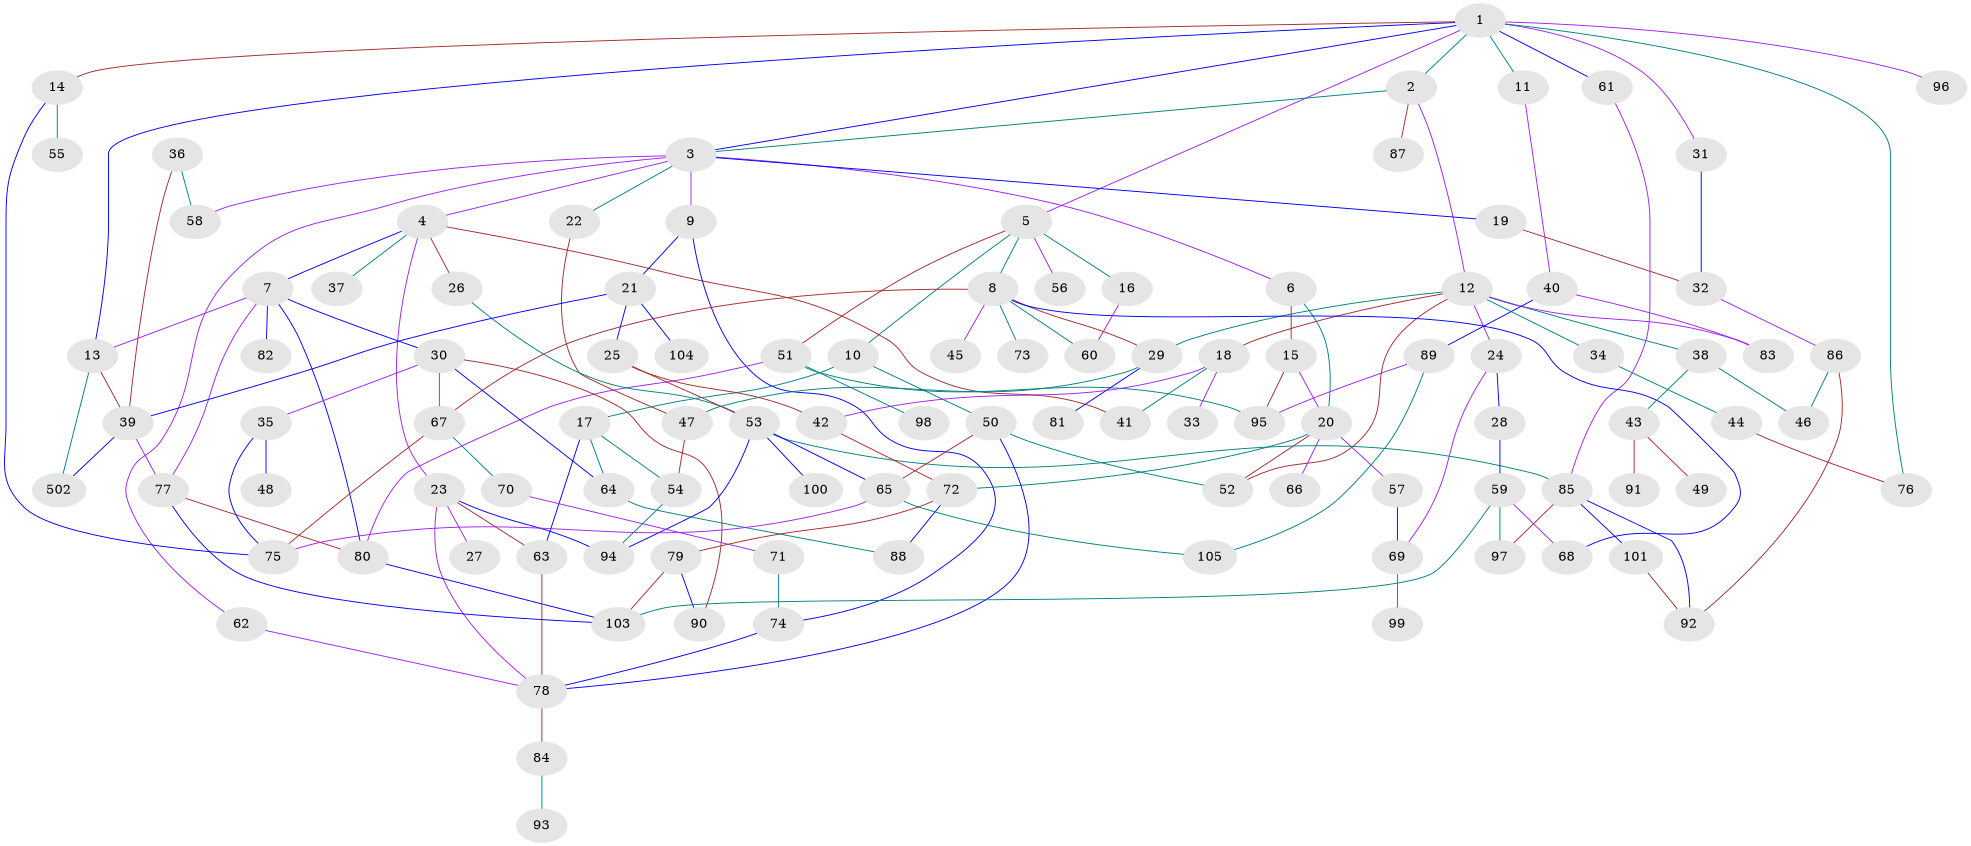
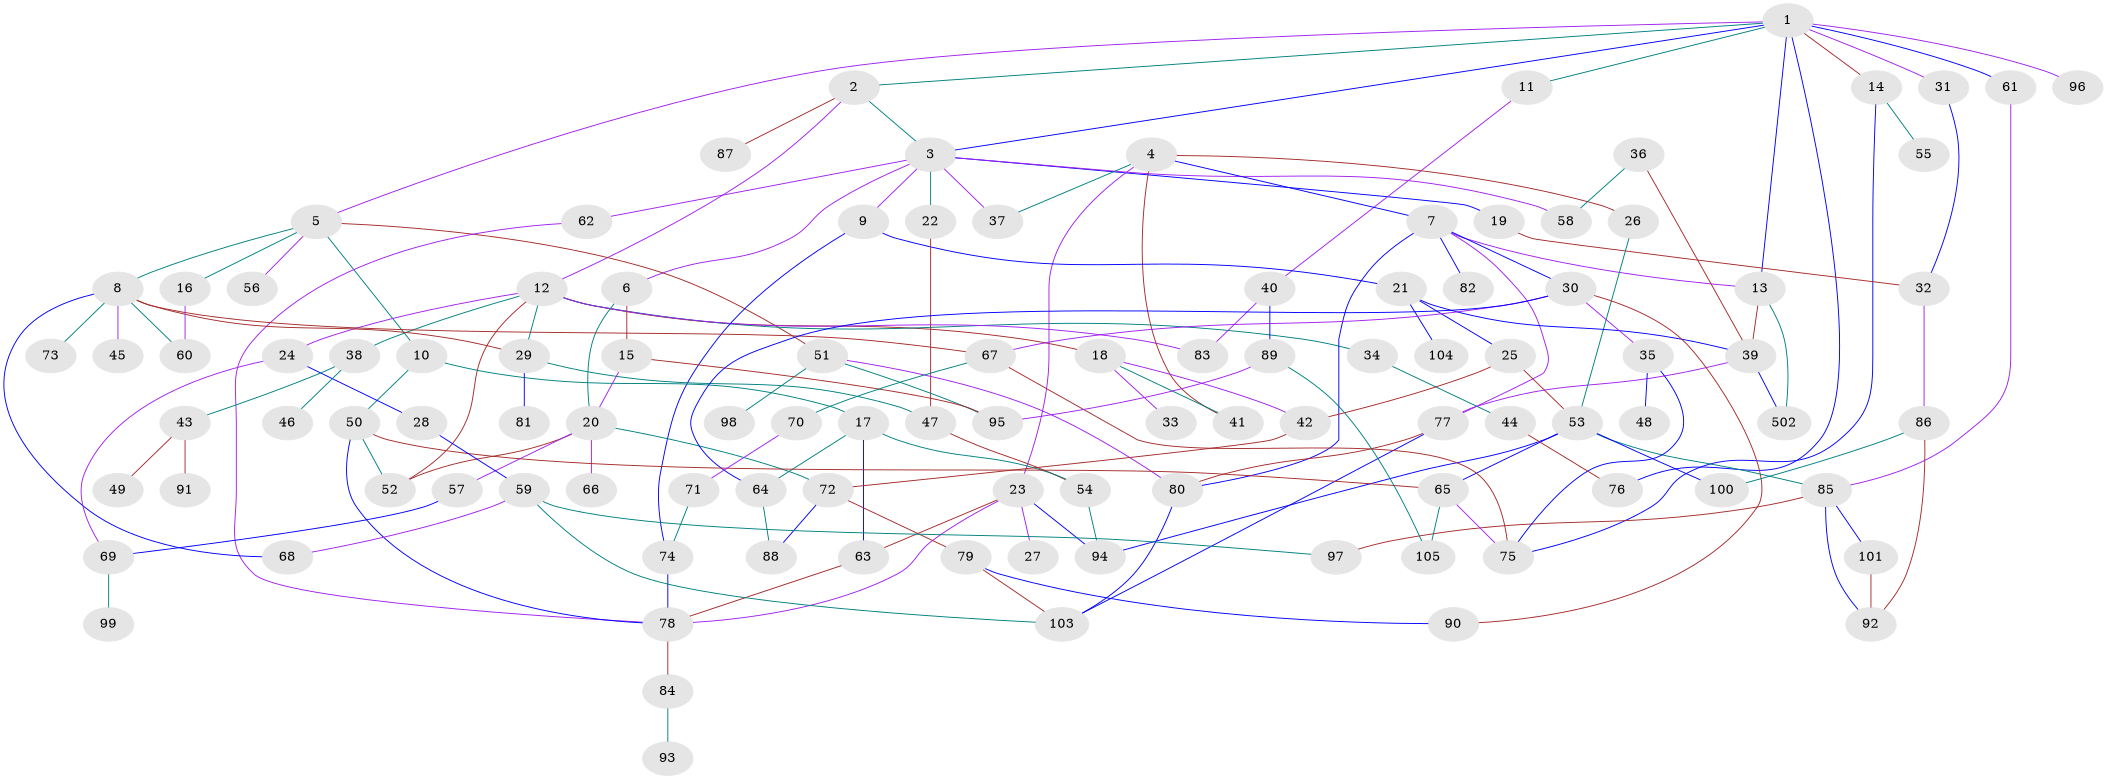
(1862, 114) -> (1839, 335)
(557, 188) -> (964, 188)
(1820, 389) -> (1825, 460)
